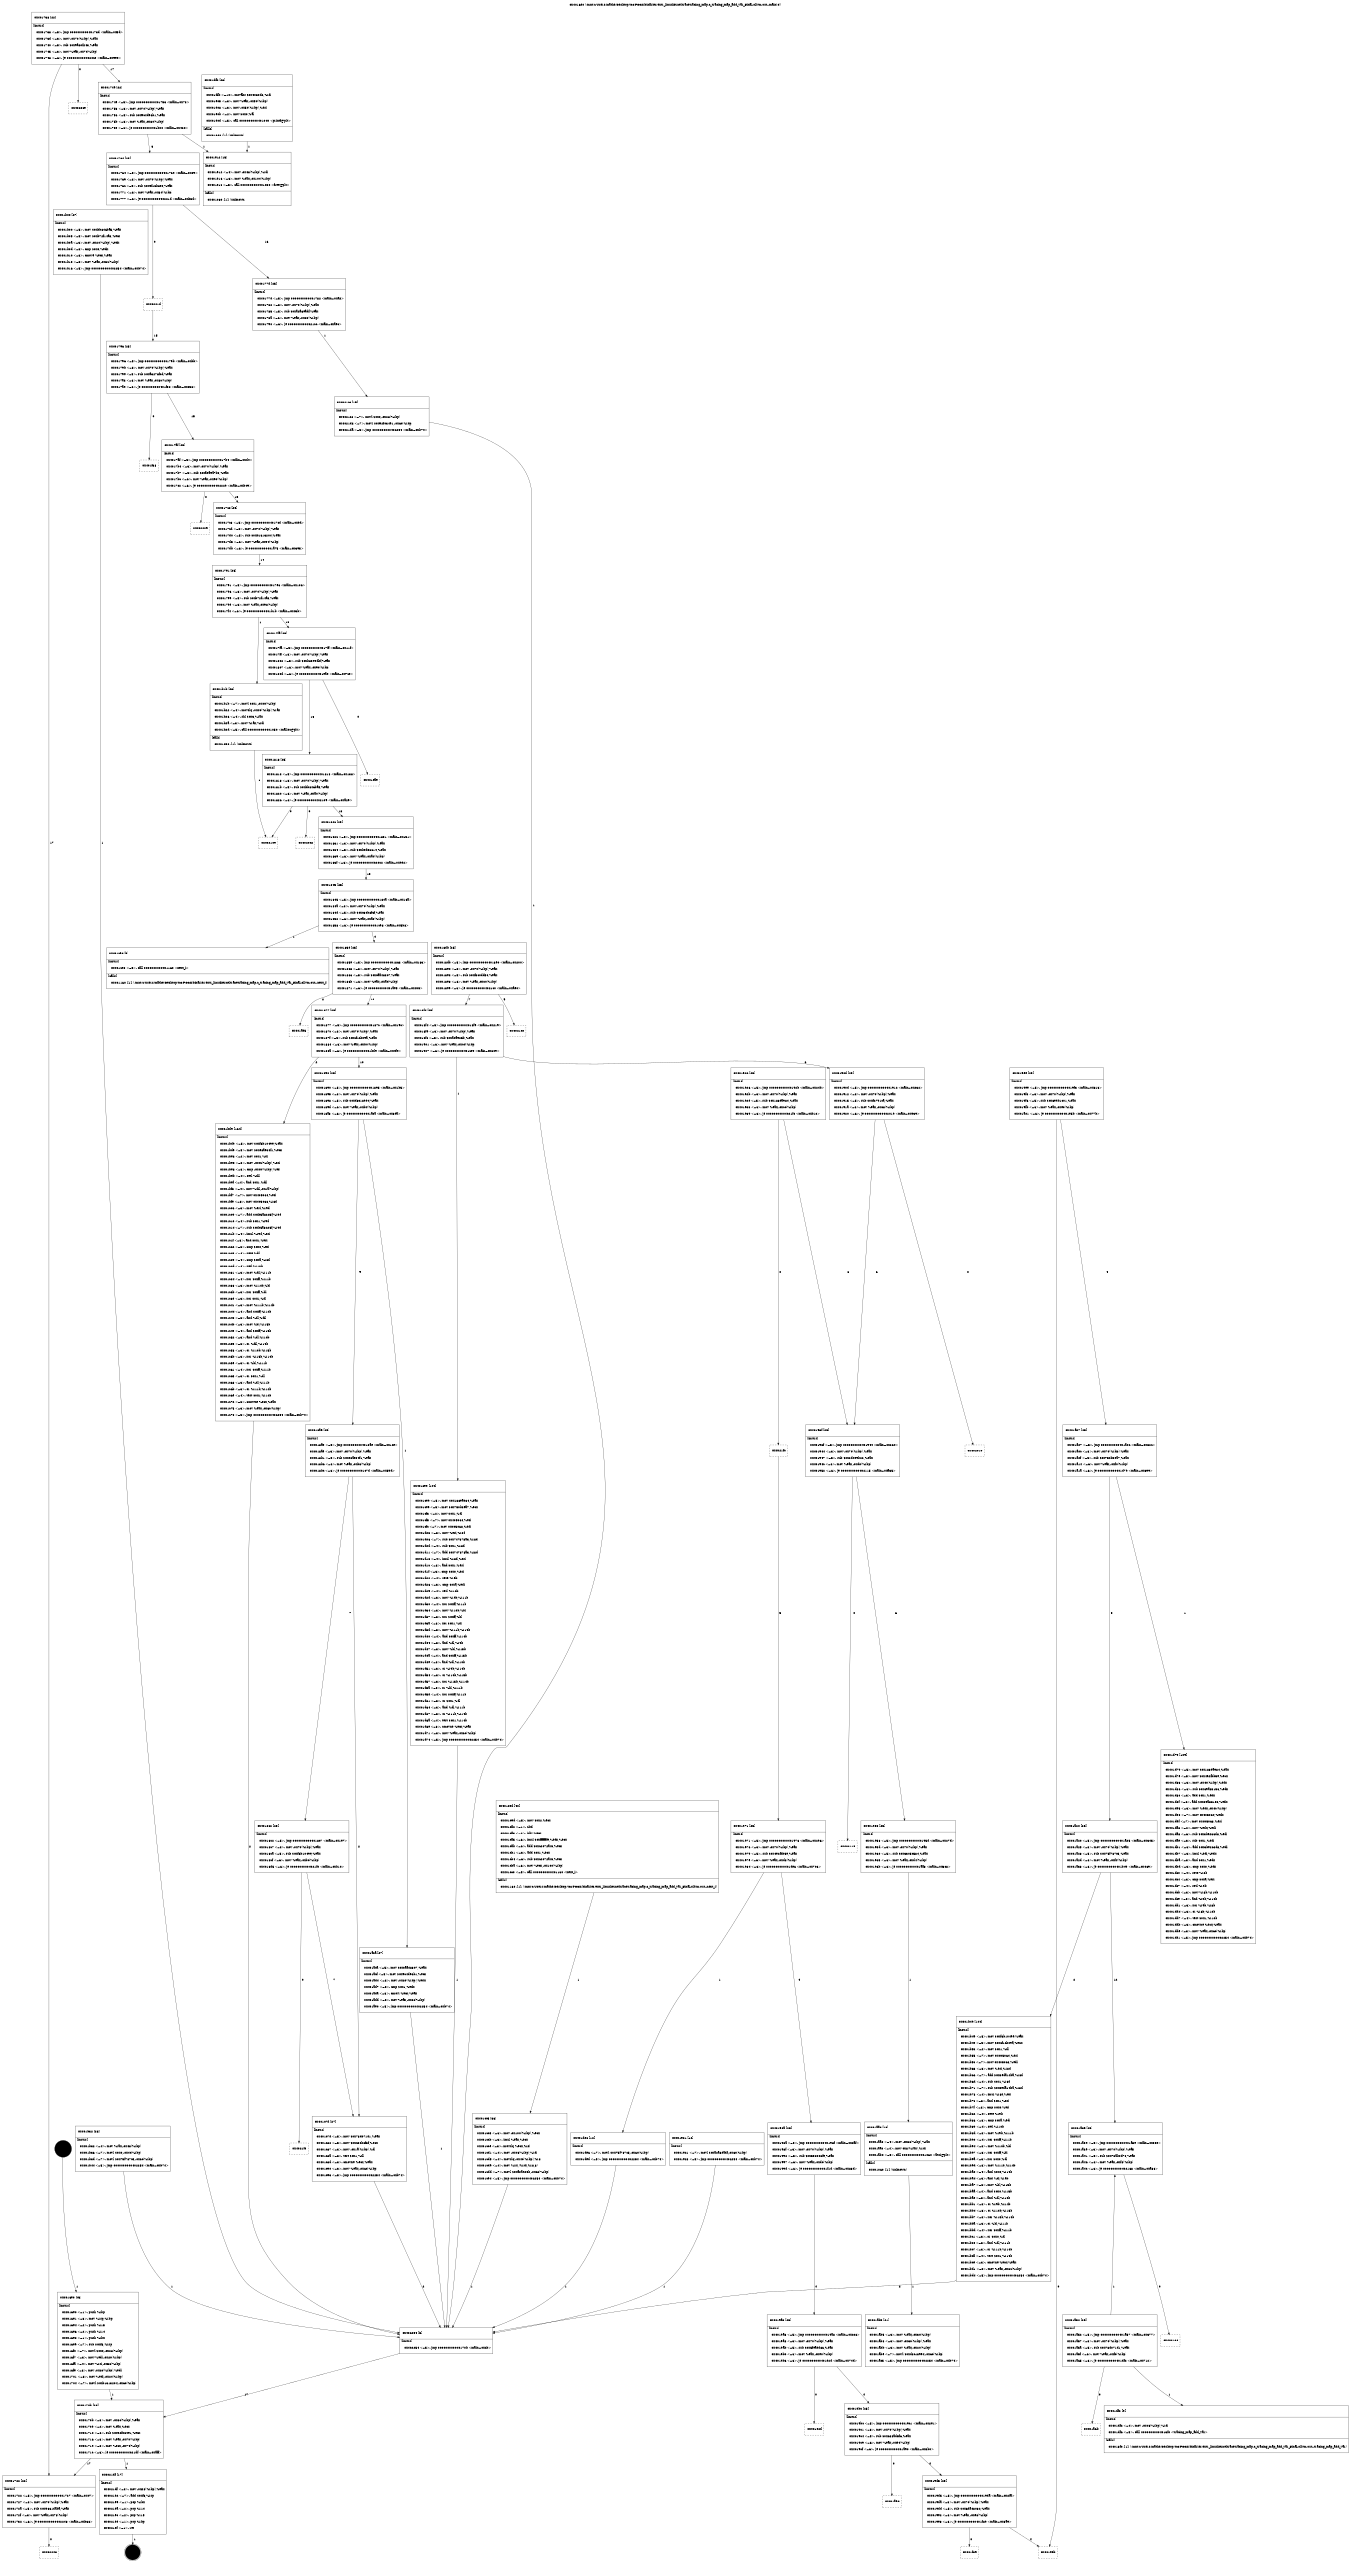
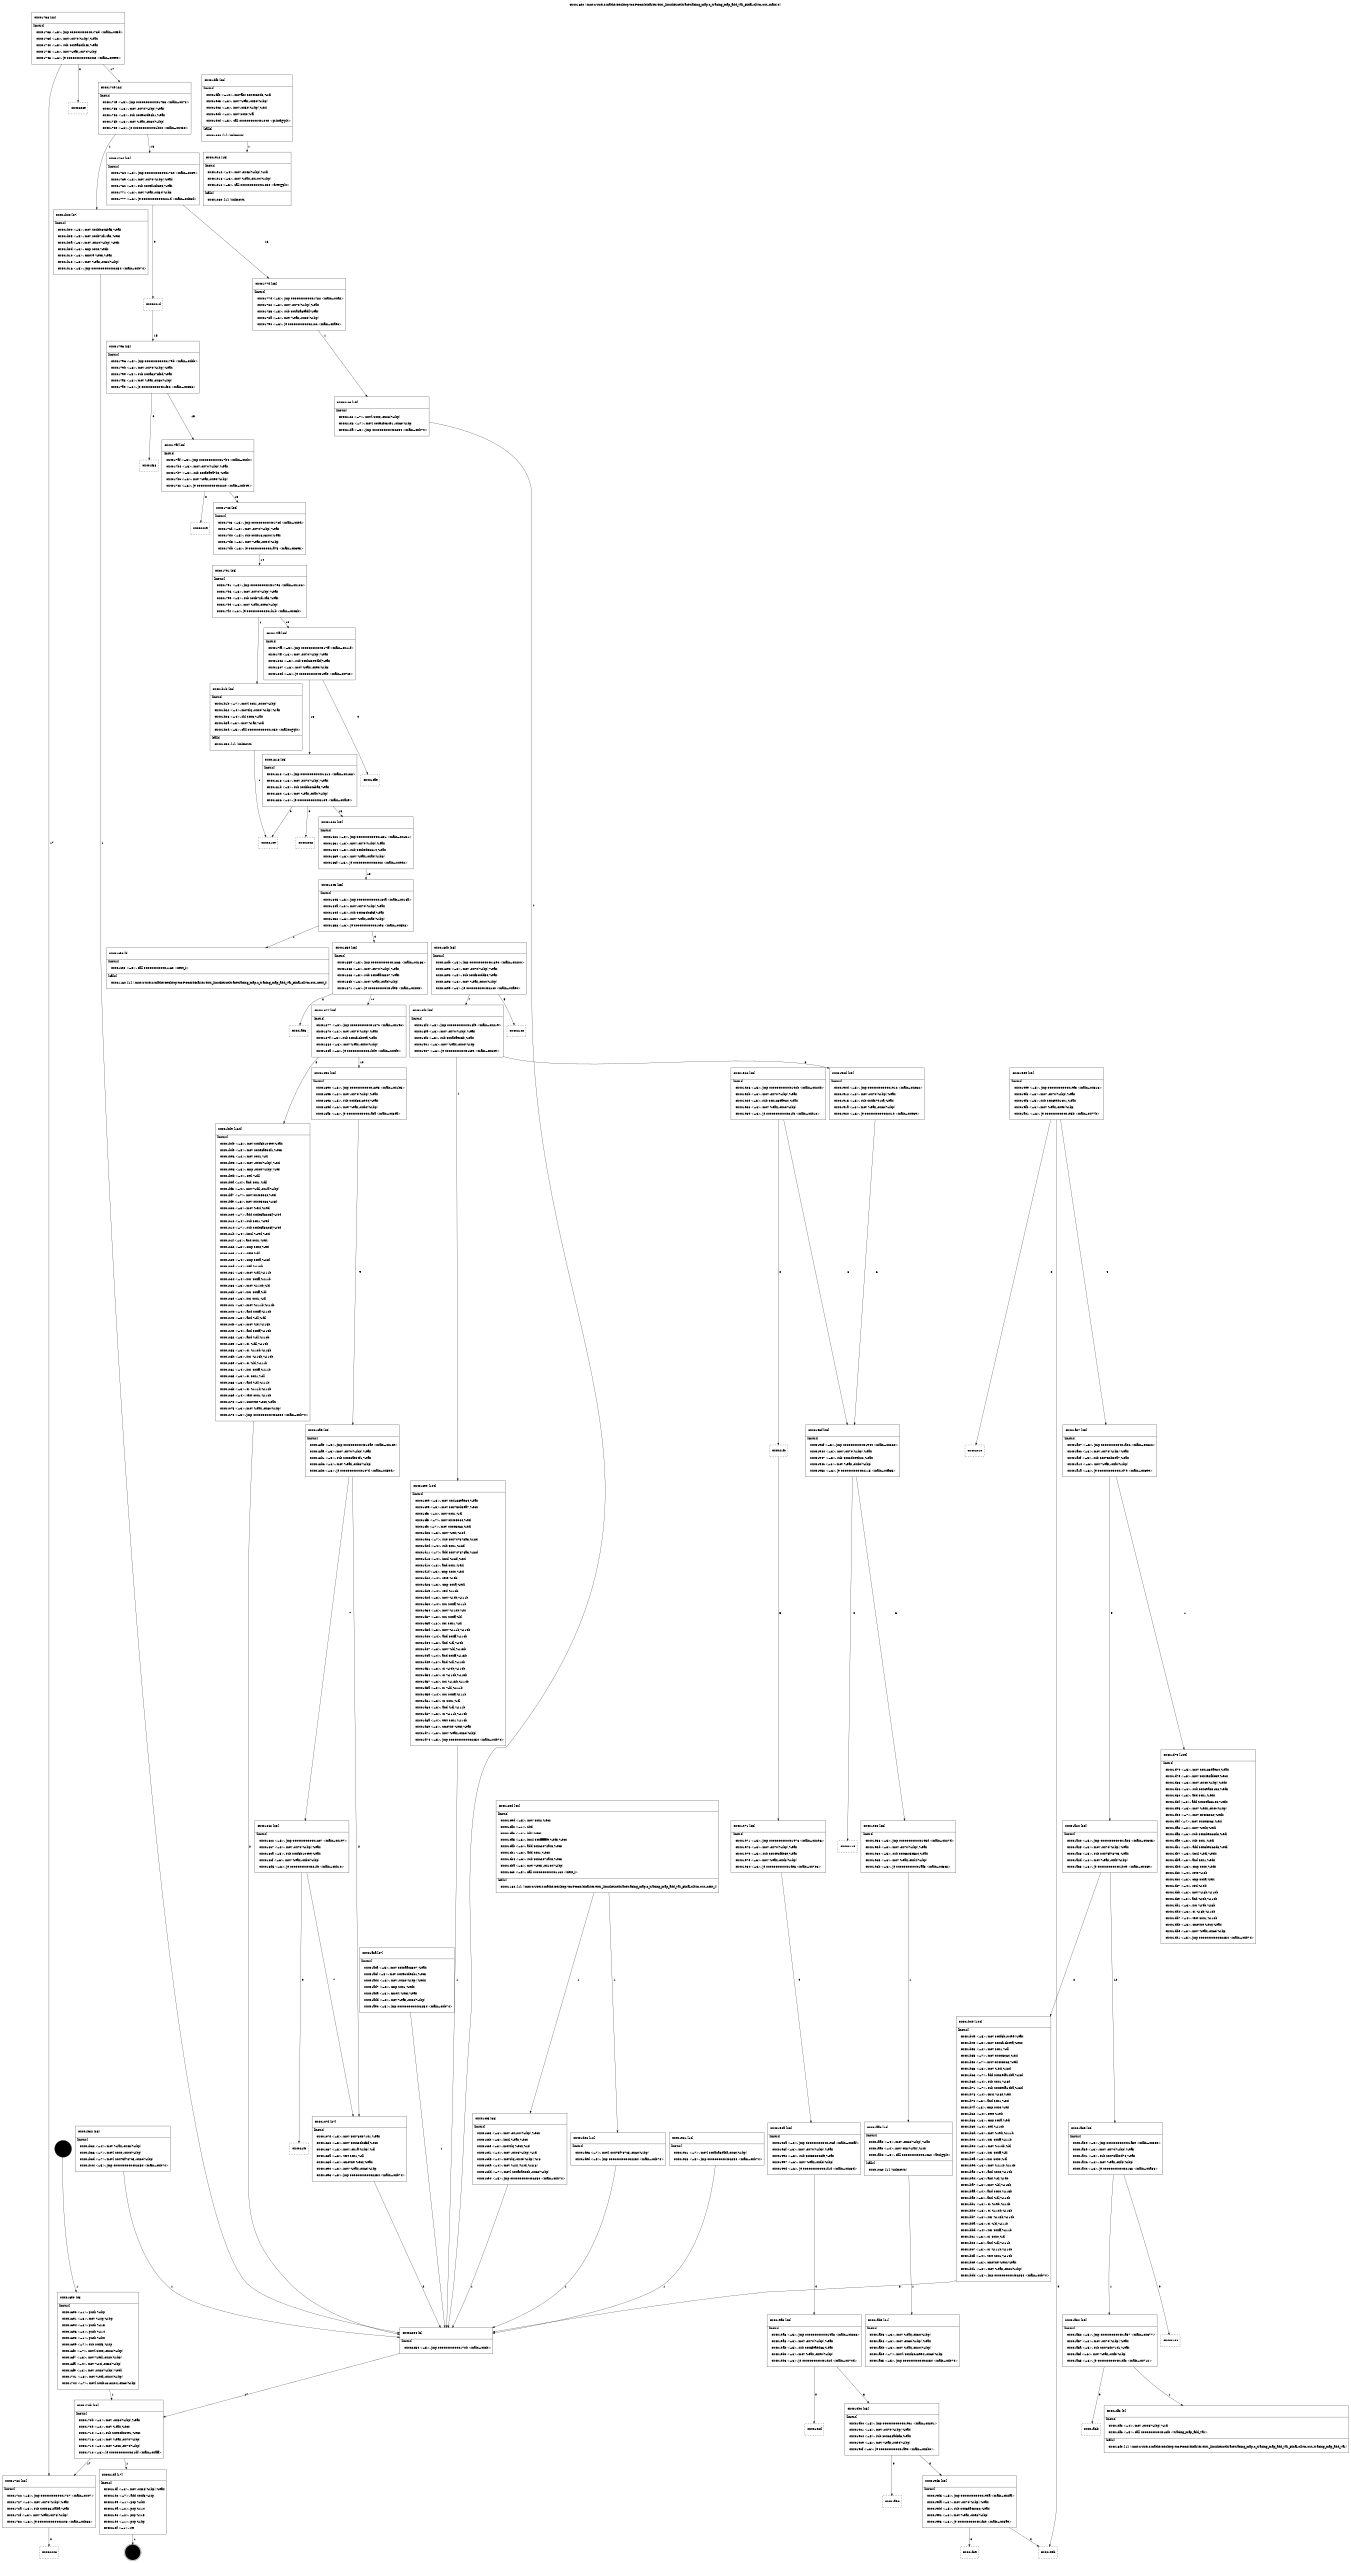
(194, 143) -> (100, 169)
(152, 147) -> (152, 147)
(928, 1281) -> (1014, 1281)
(405, 1531) -> none
(681, 1995) -> (613, 2012)
(1113, 2246) -> (1110, 2244)
(864, 2395) -> (864, 2395)
